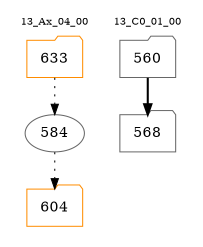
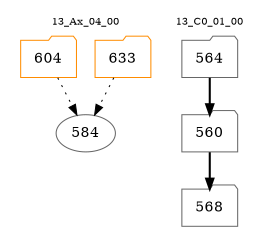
none -> (210, 59)
(55, 165) -> (65, 92)
